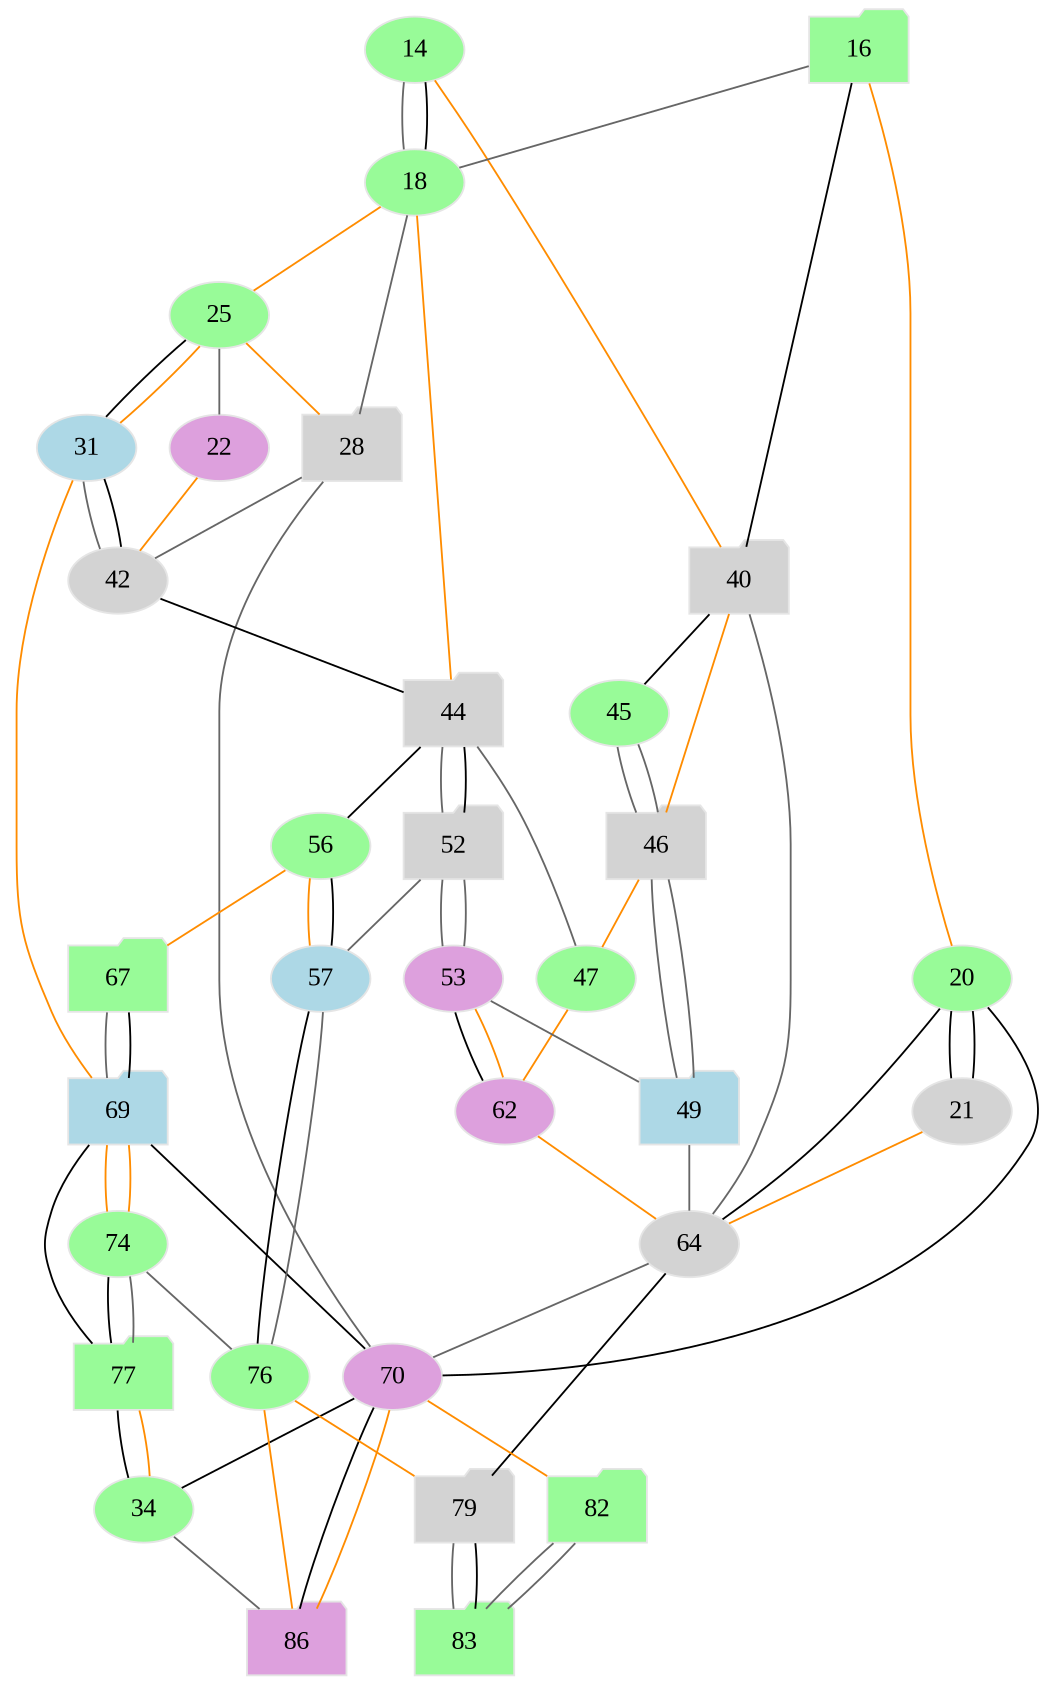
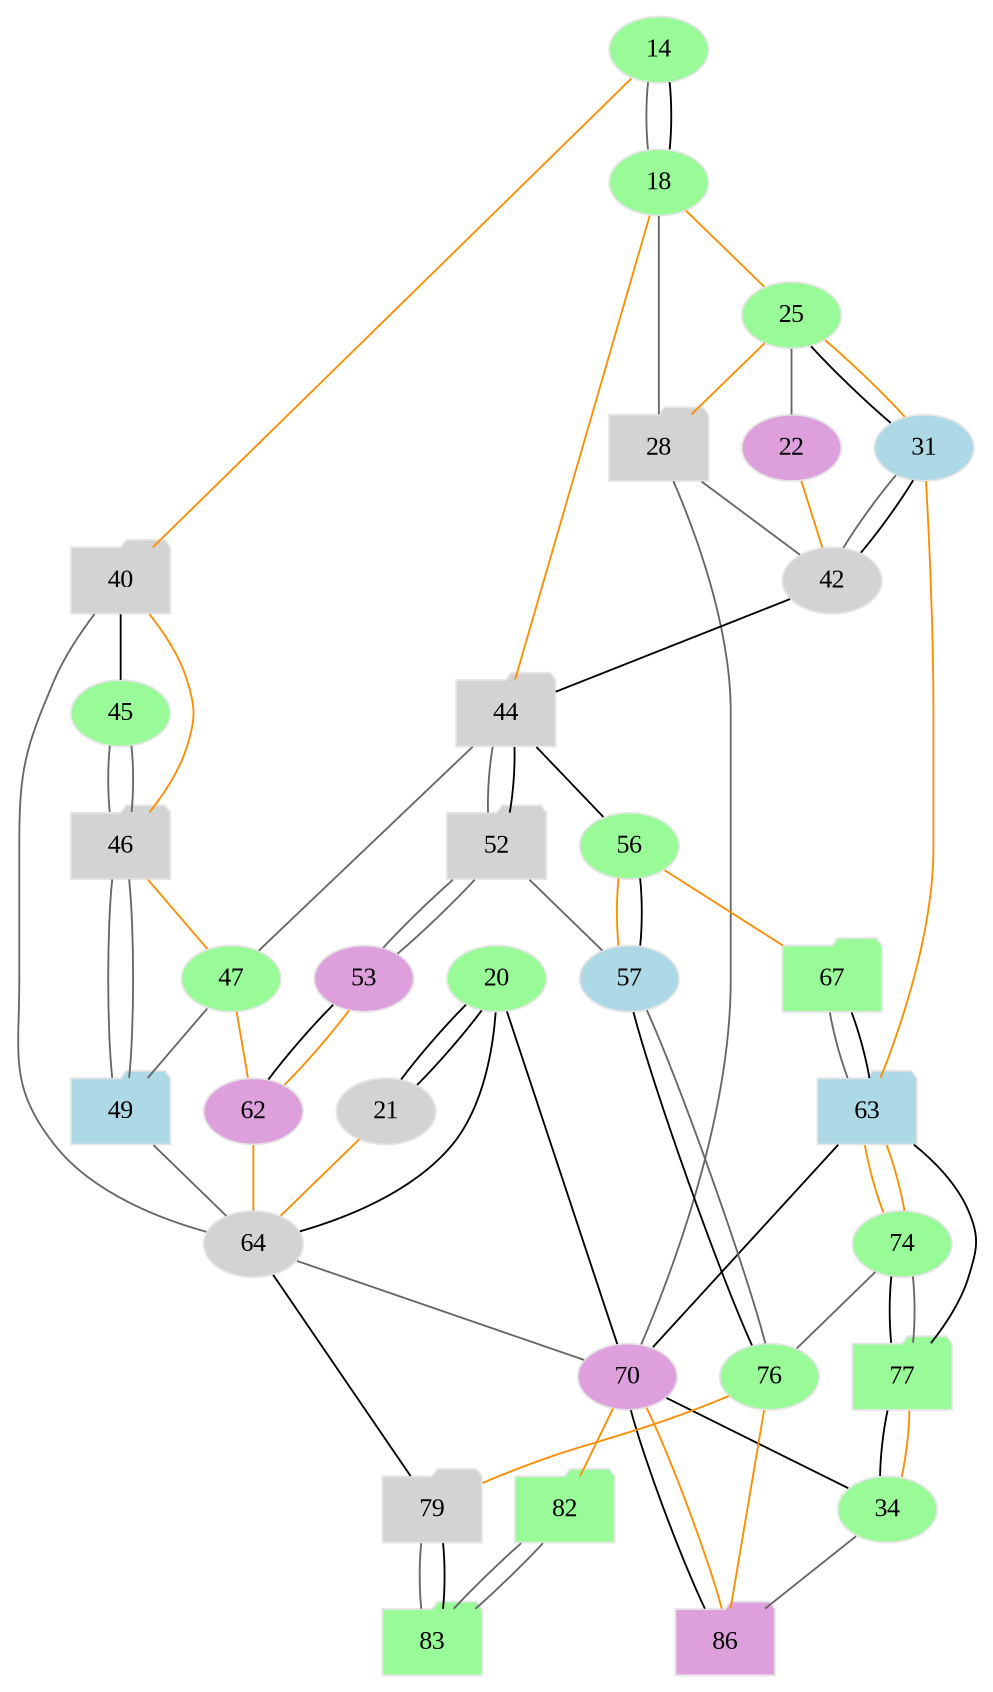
(859, 50) -> none
(565, 1041) -> (177, 1043)
(118, 1111) -> (867, 1111)
